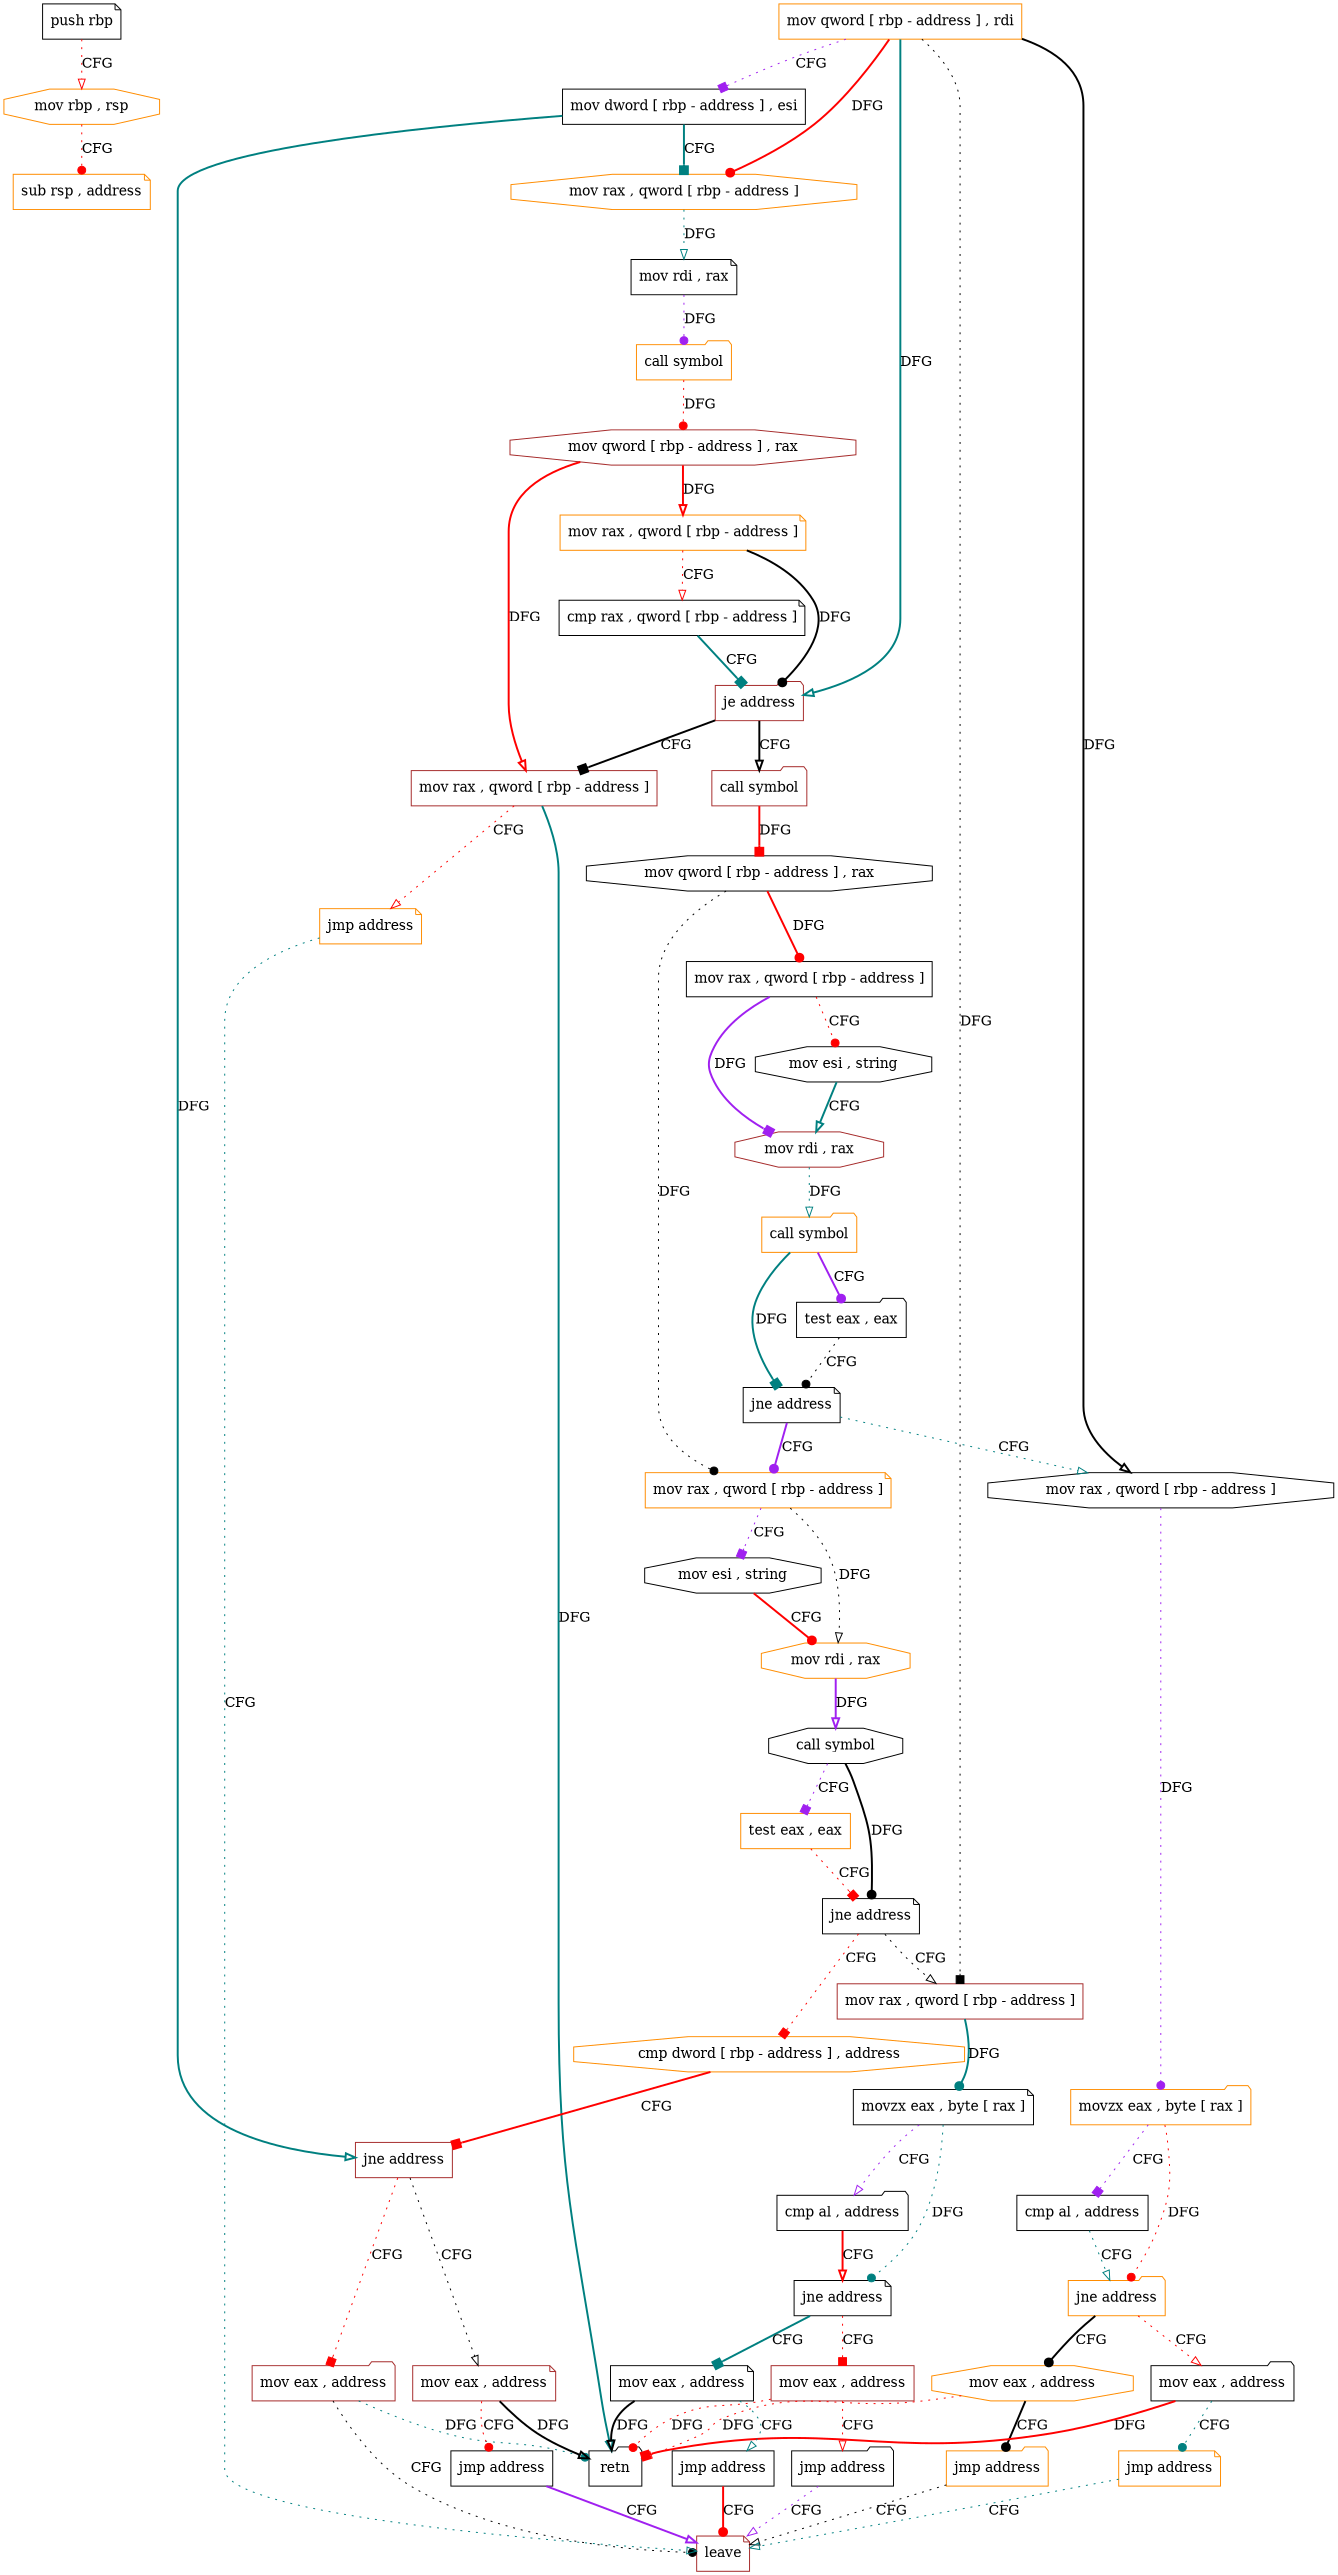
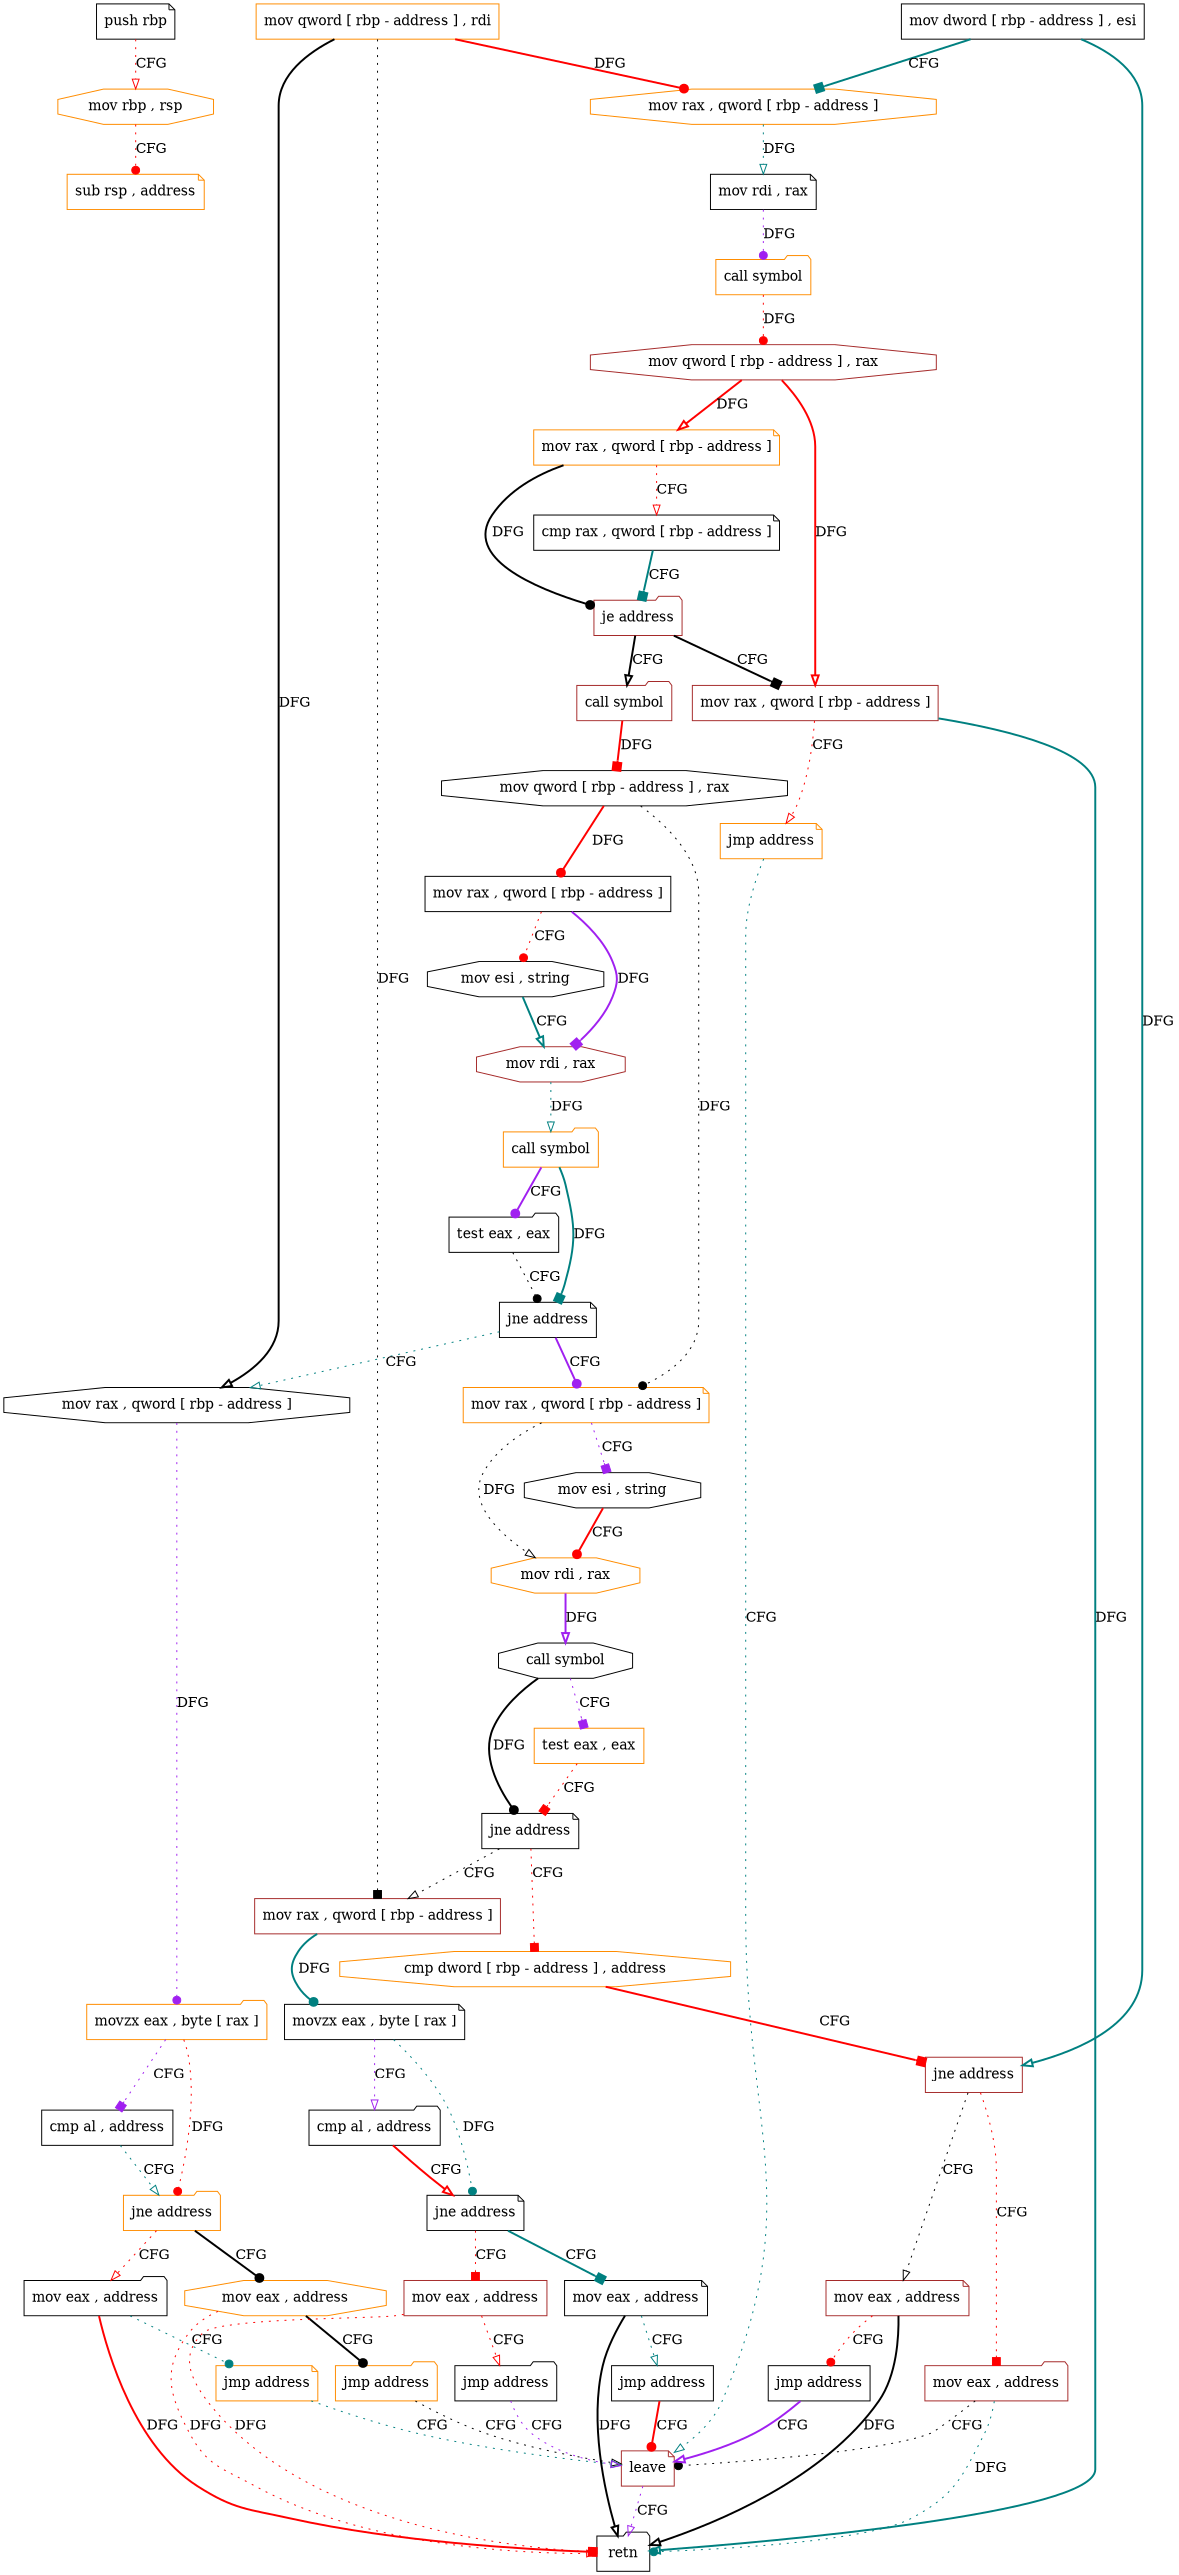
(786, 60) -> none
(900, 391) -> none
none -> (637, 2506)
